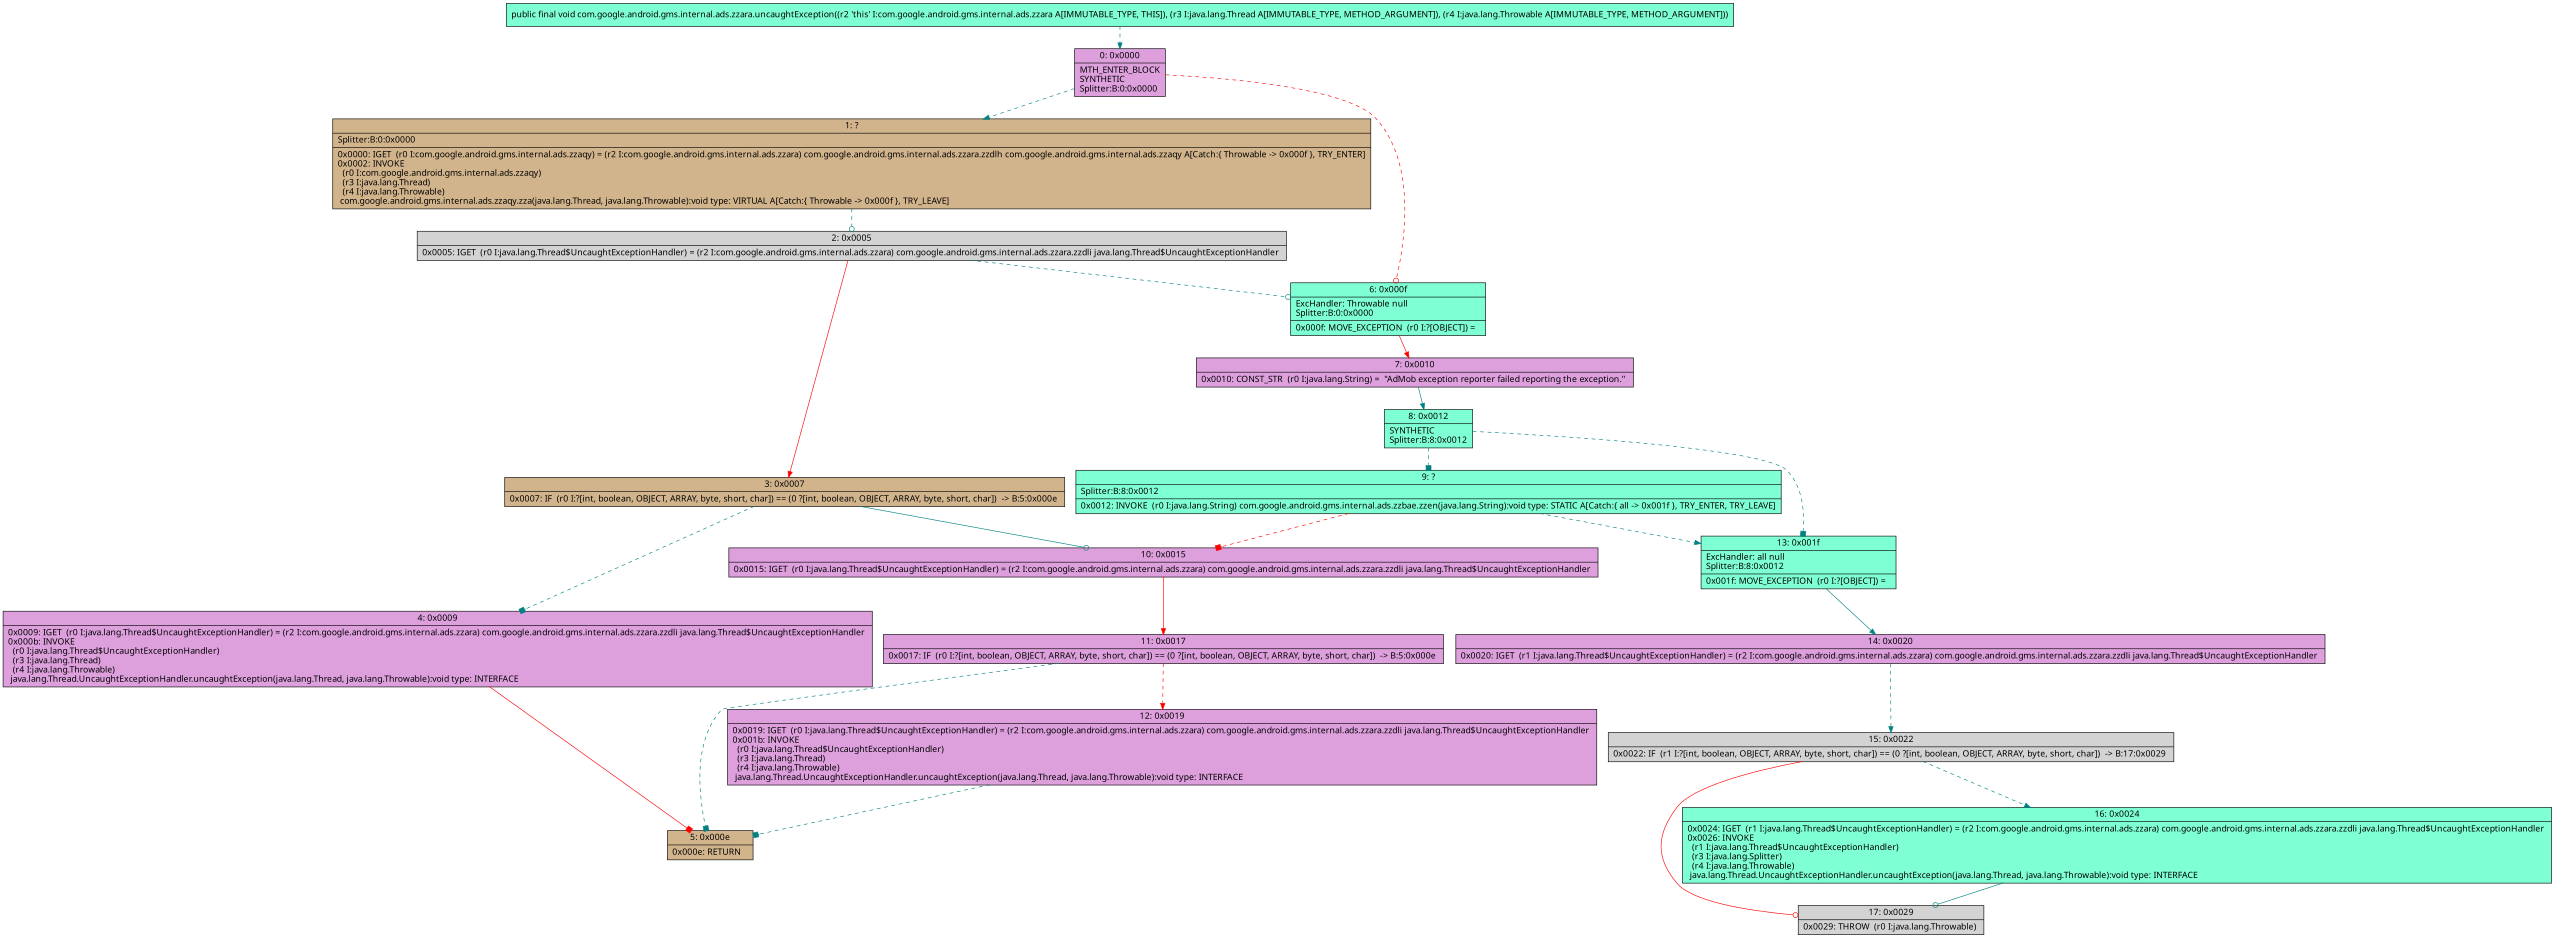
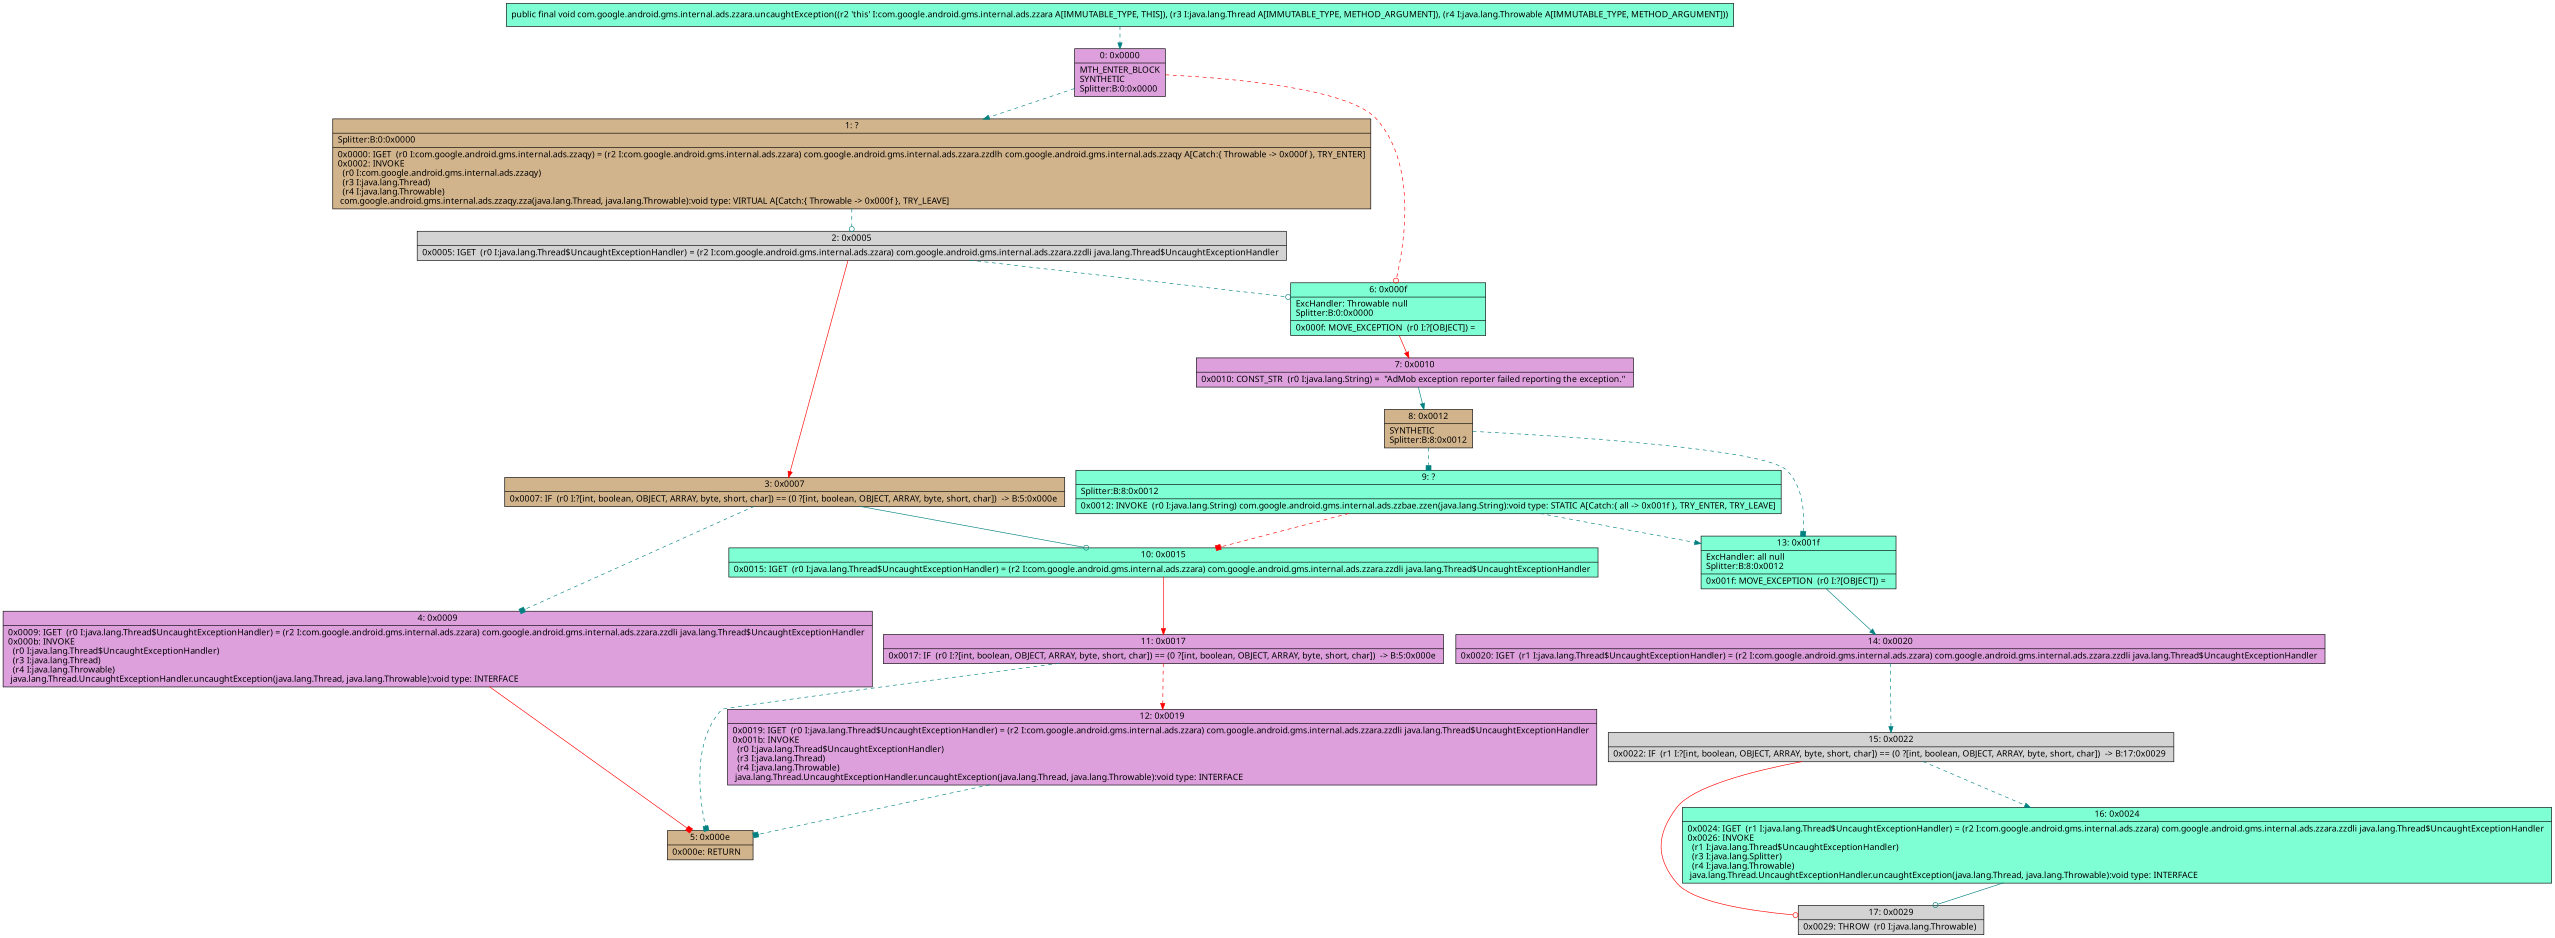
(1429, 429) -> (1429, 429)
(1163, 562) -> (1163, 562)
